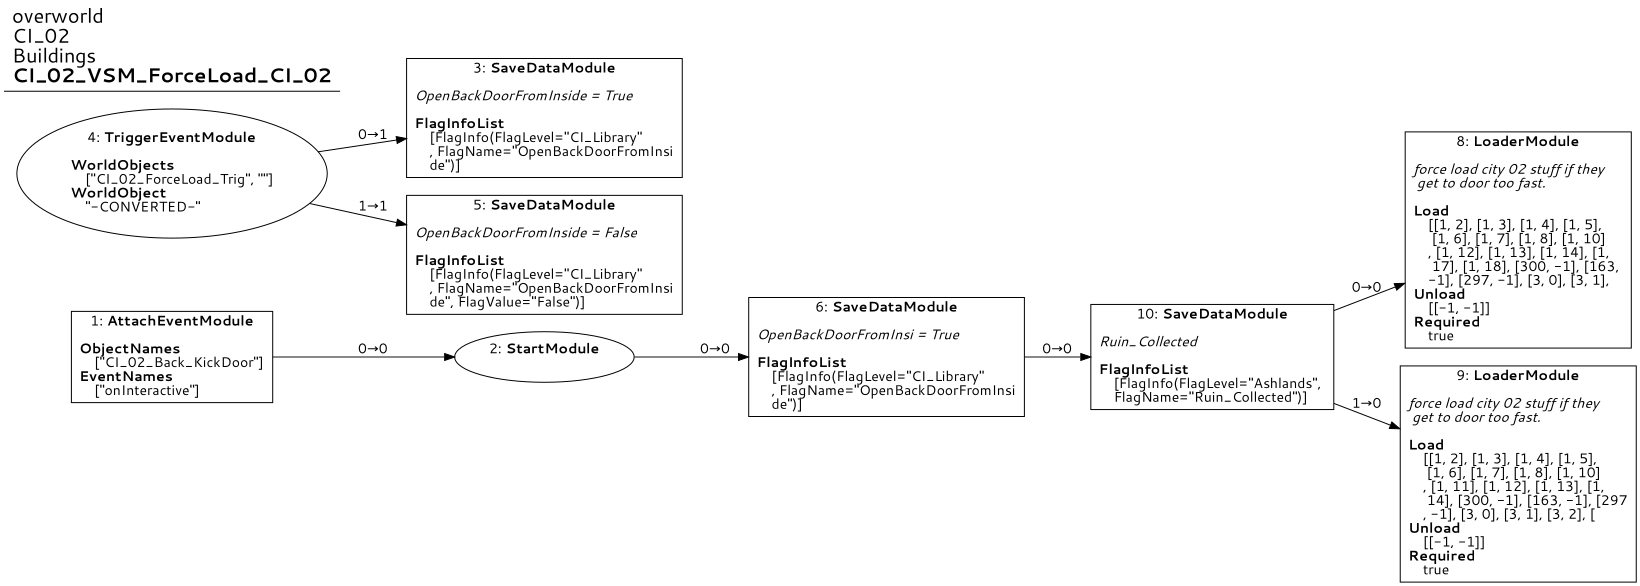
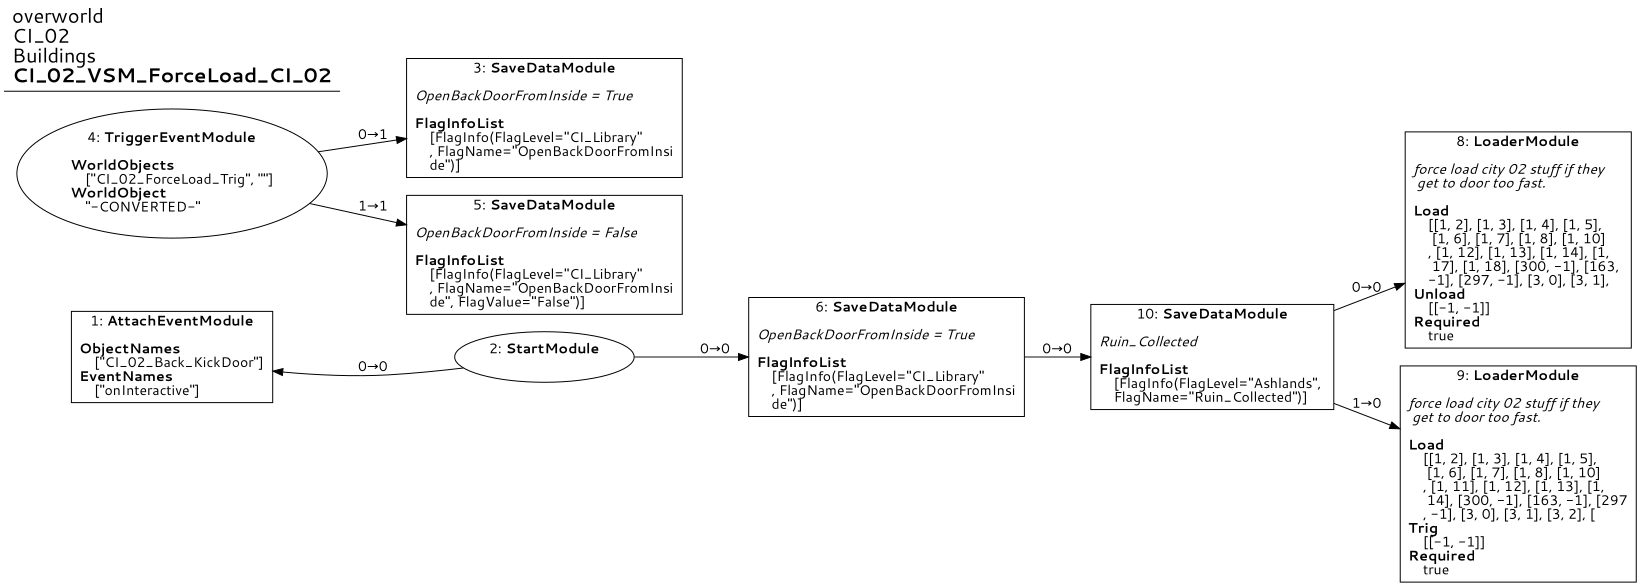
(858, 335) -> (866, 335)
(359, 357) -> (373, 375)
(1434, 529) -> (1424, 529)
